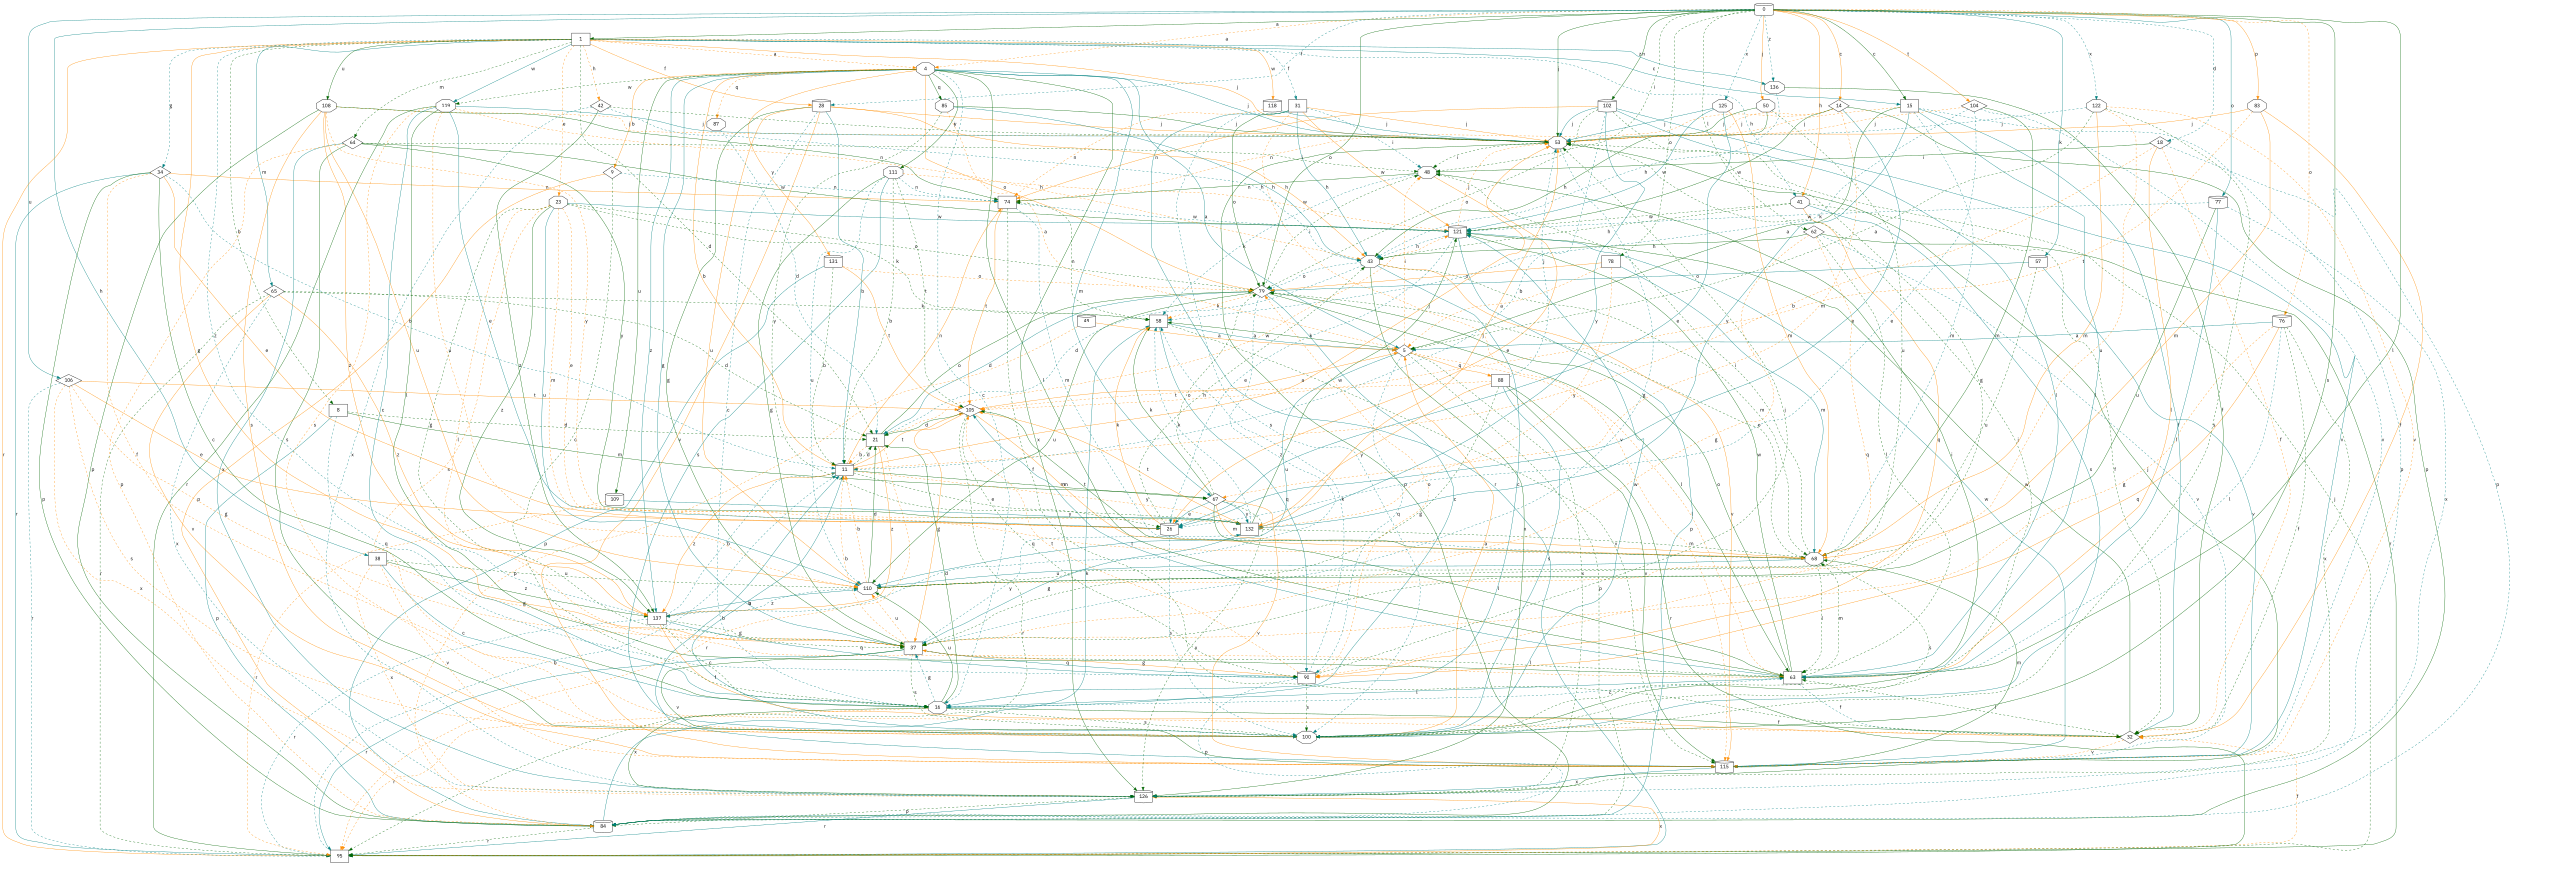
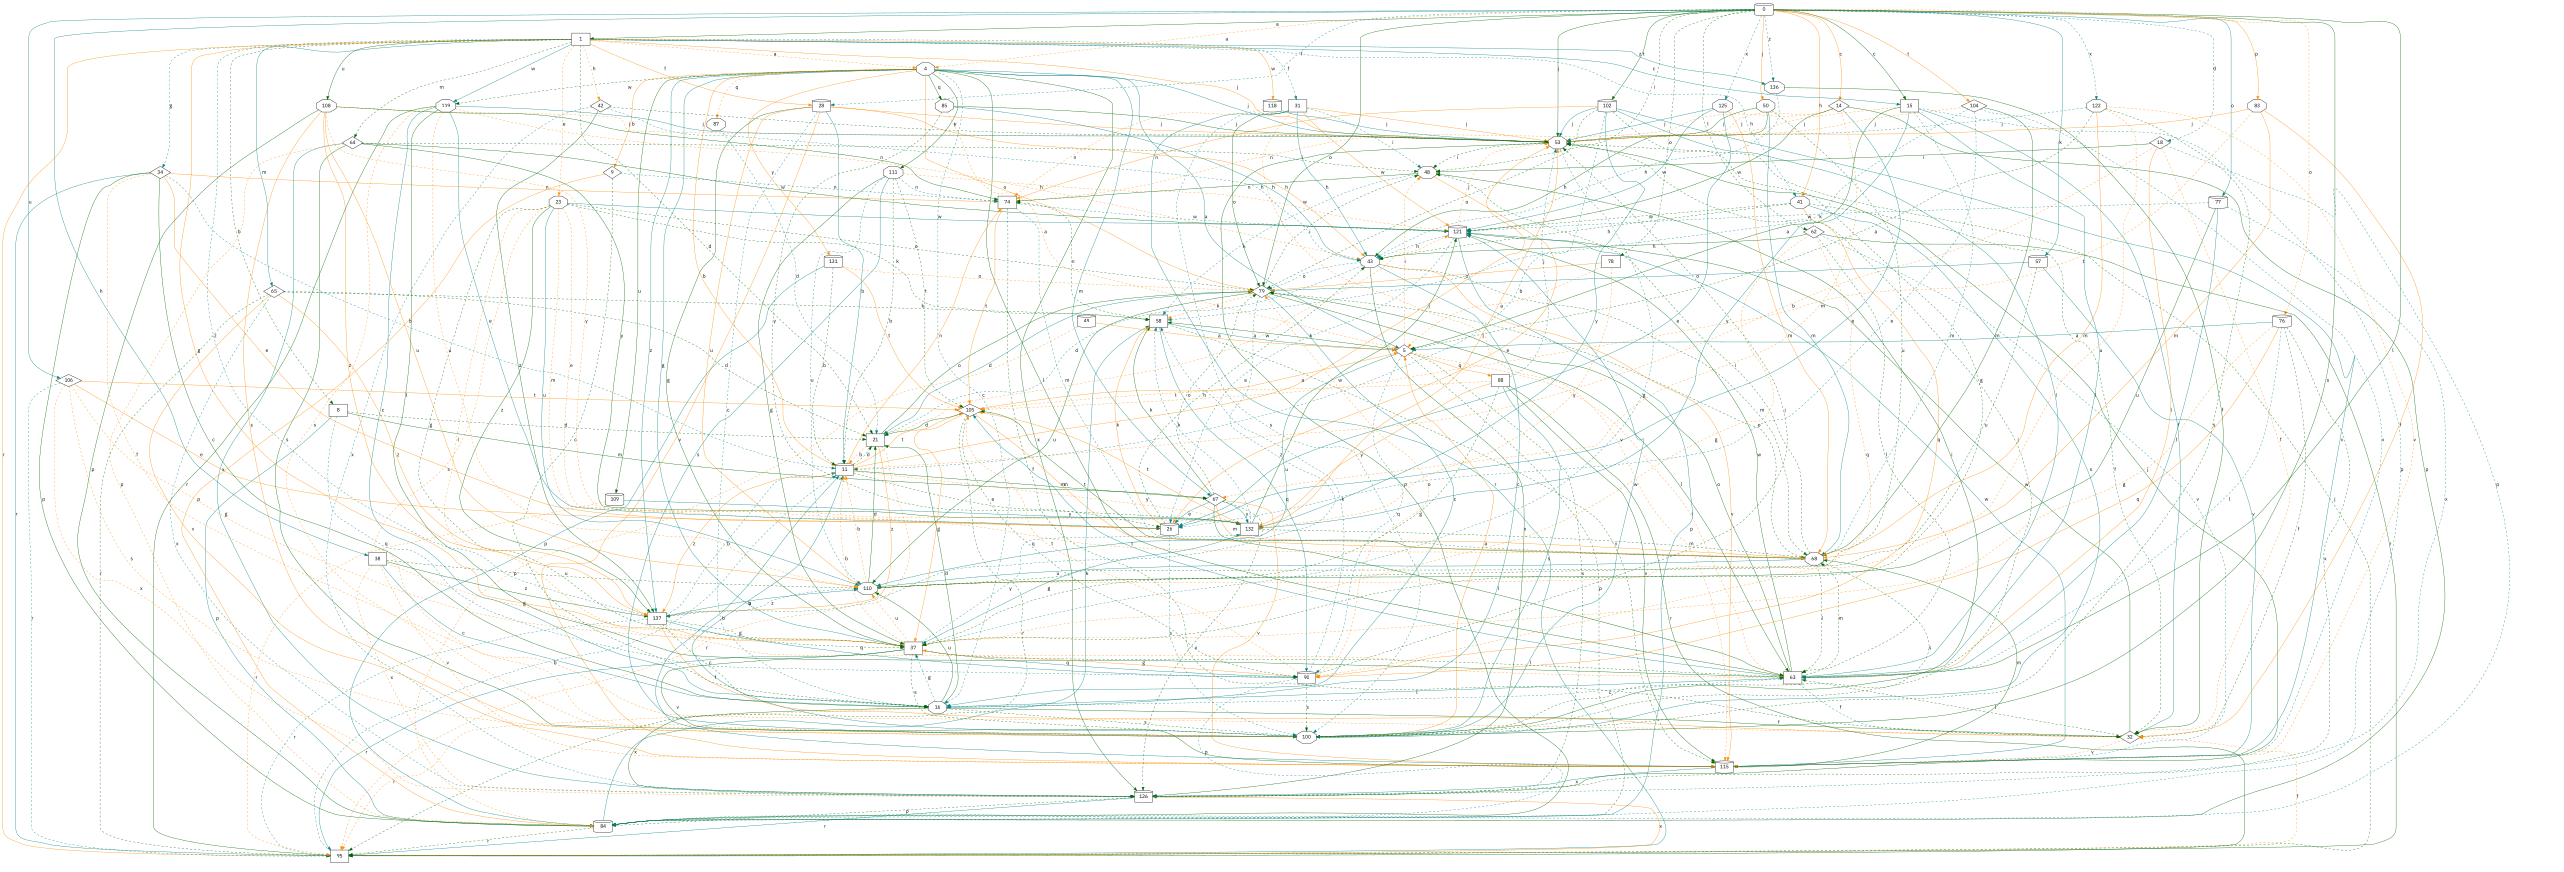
(1644, 54) -> (1644, 54)
(1779, 376) -> (1809, 335)
